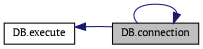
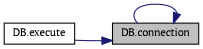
(99, 27) -> (88, 41)
